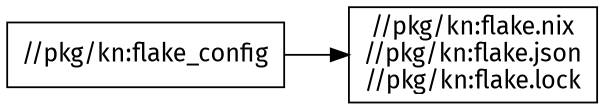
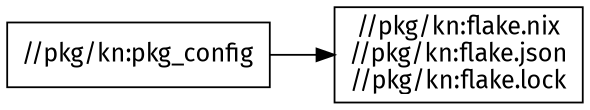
(146, 55) -> (138, 55)
